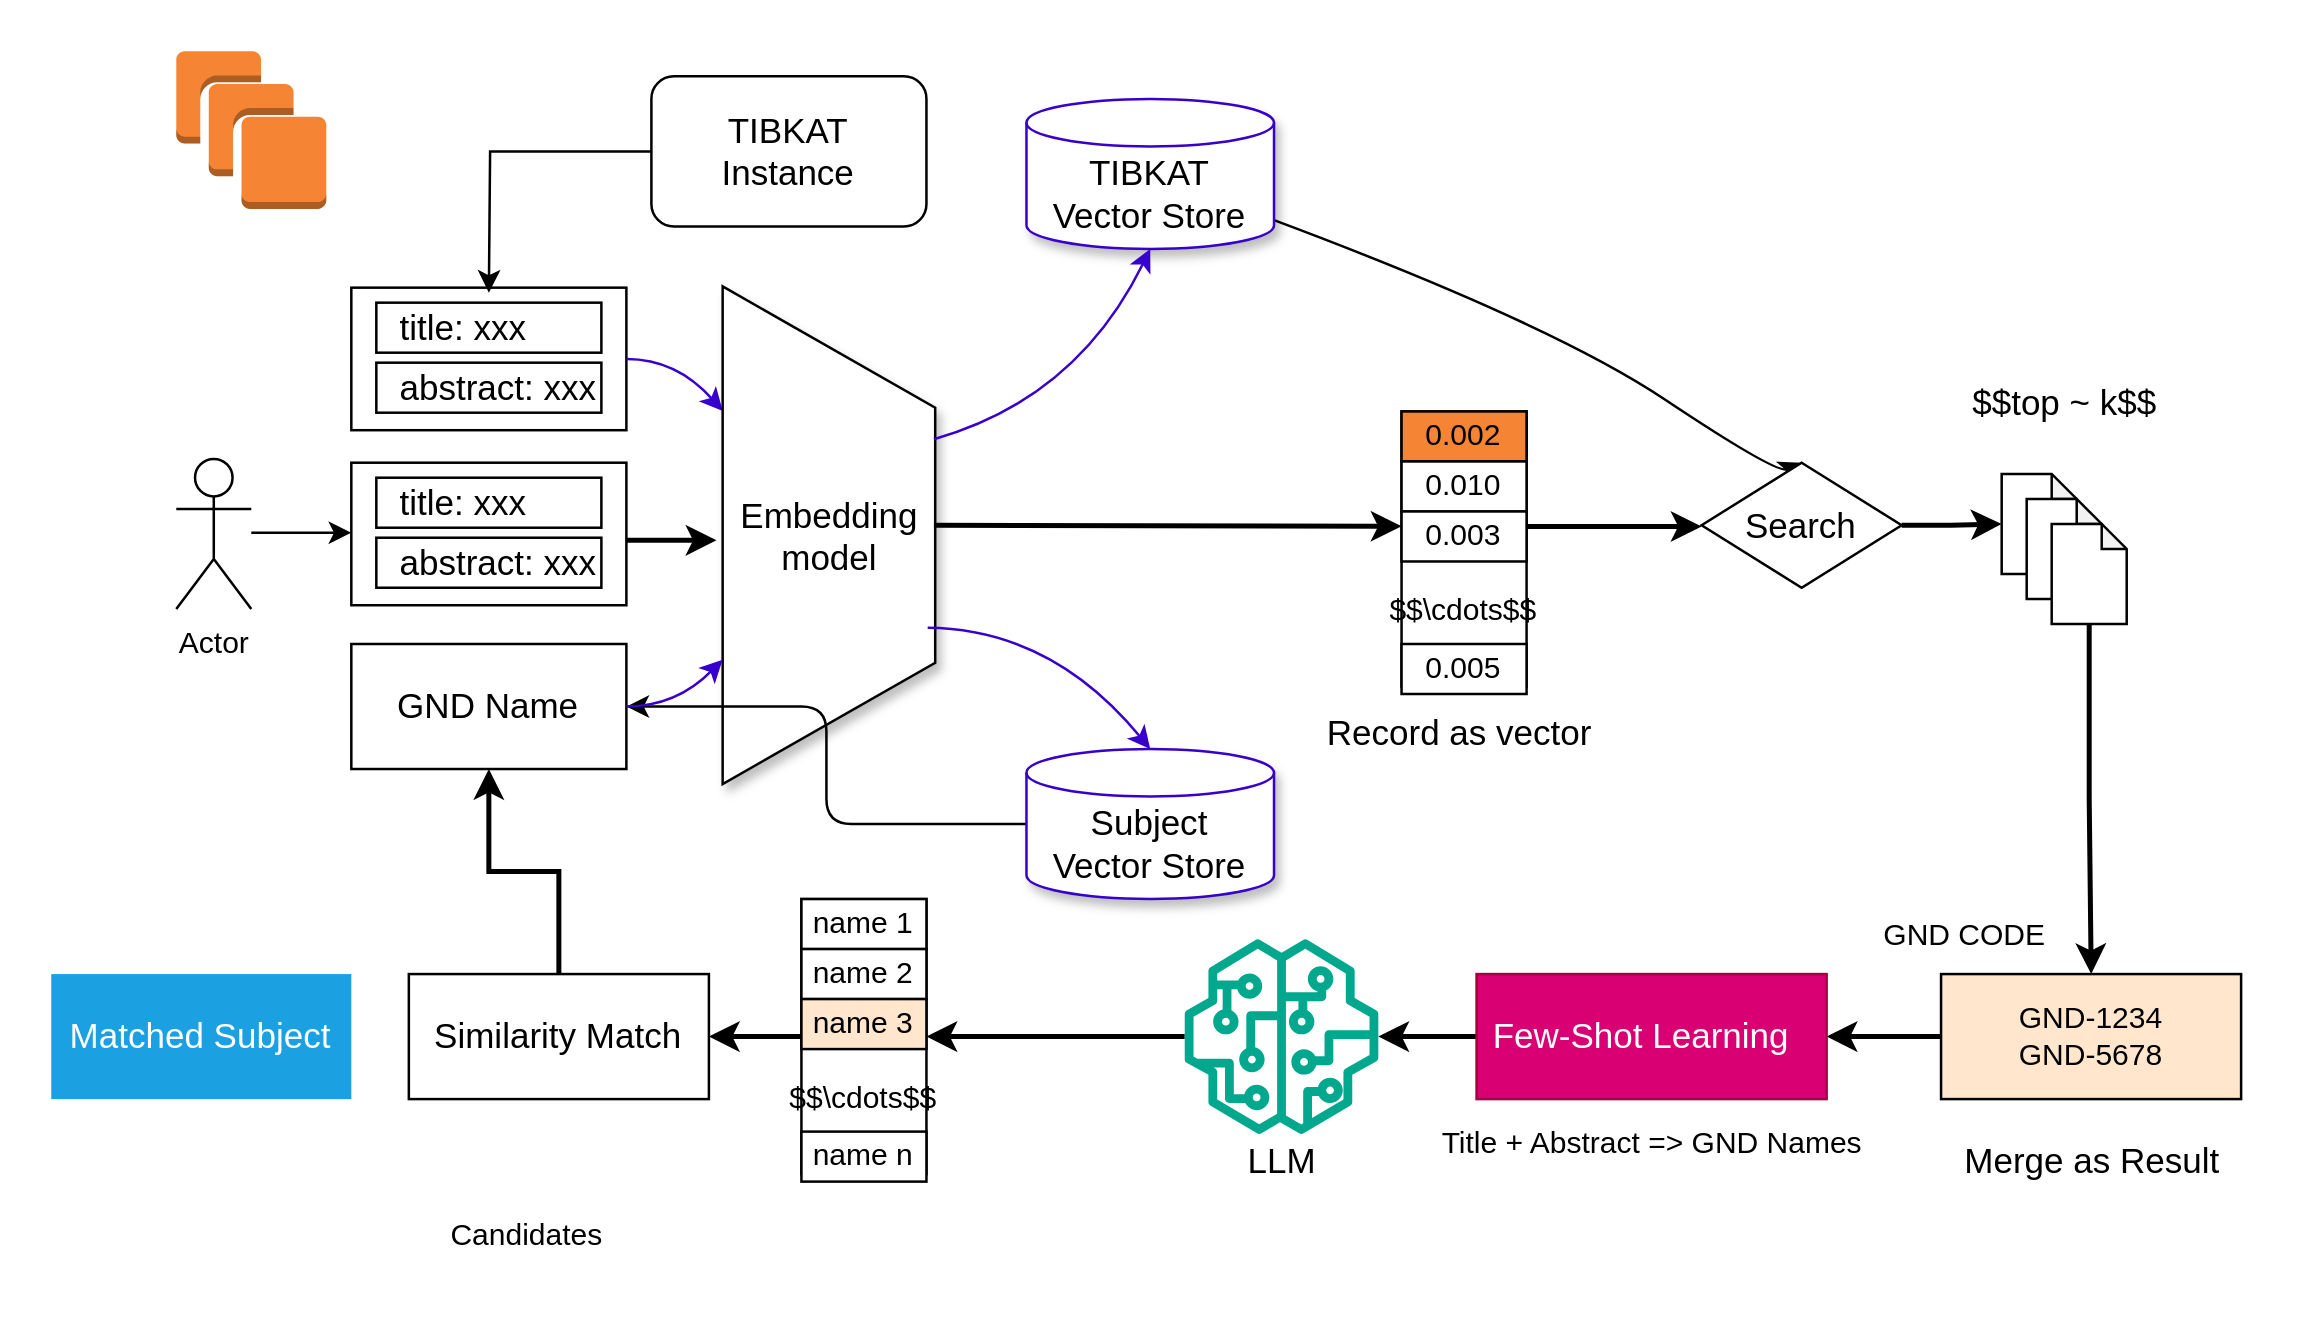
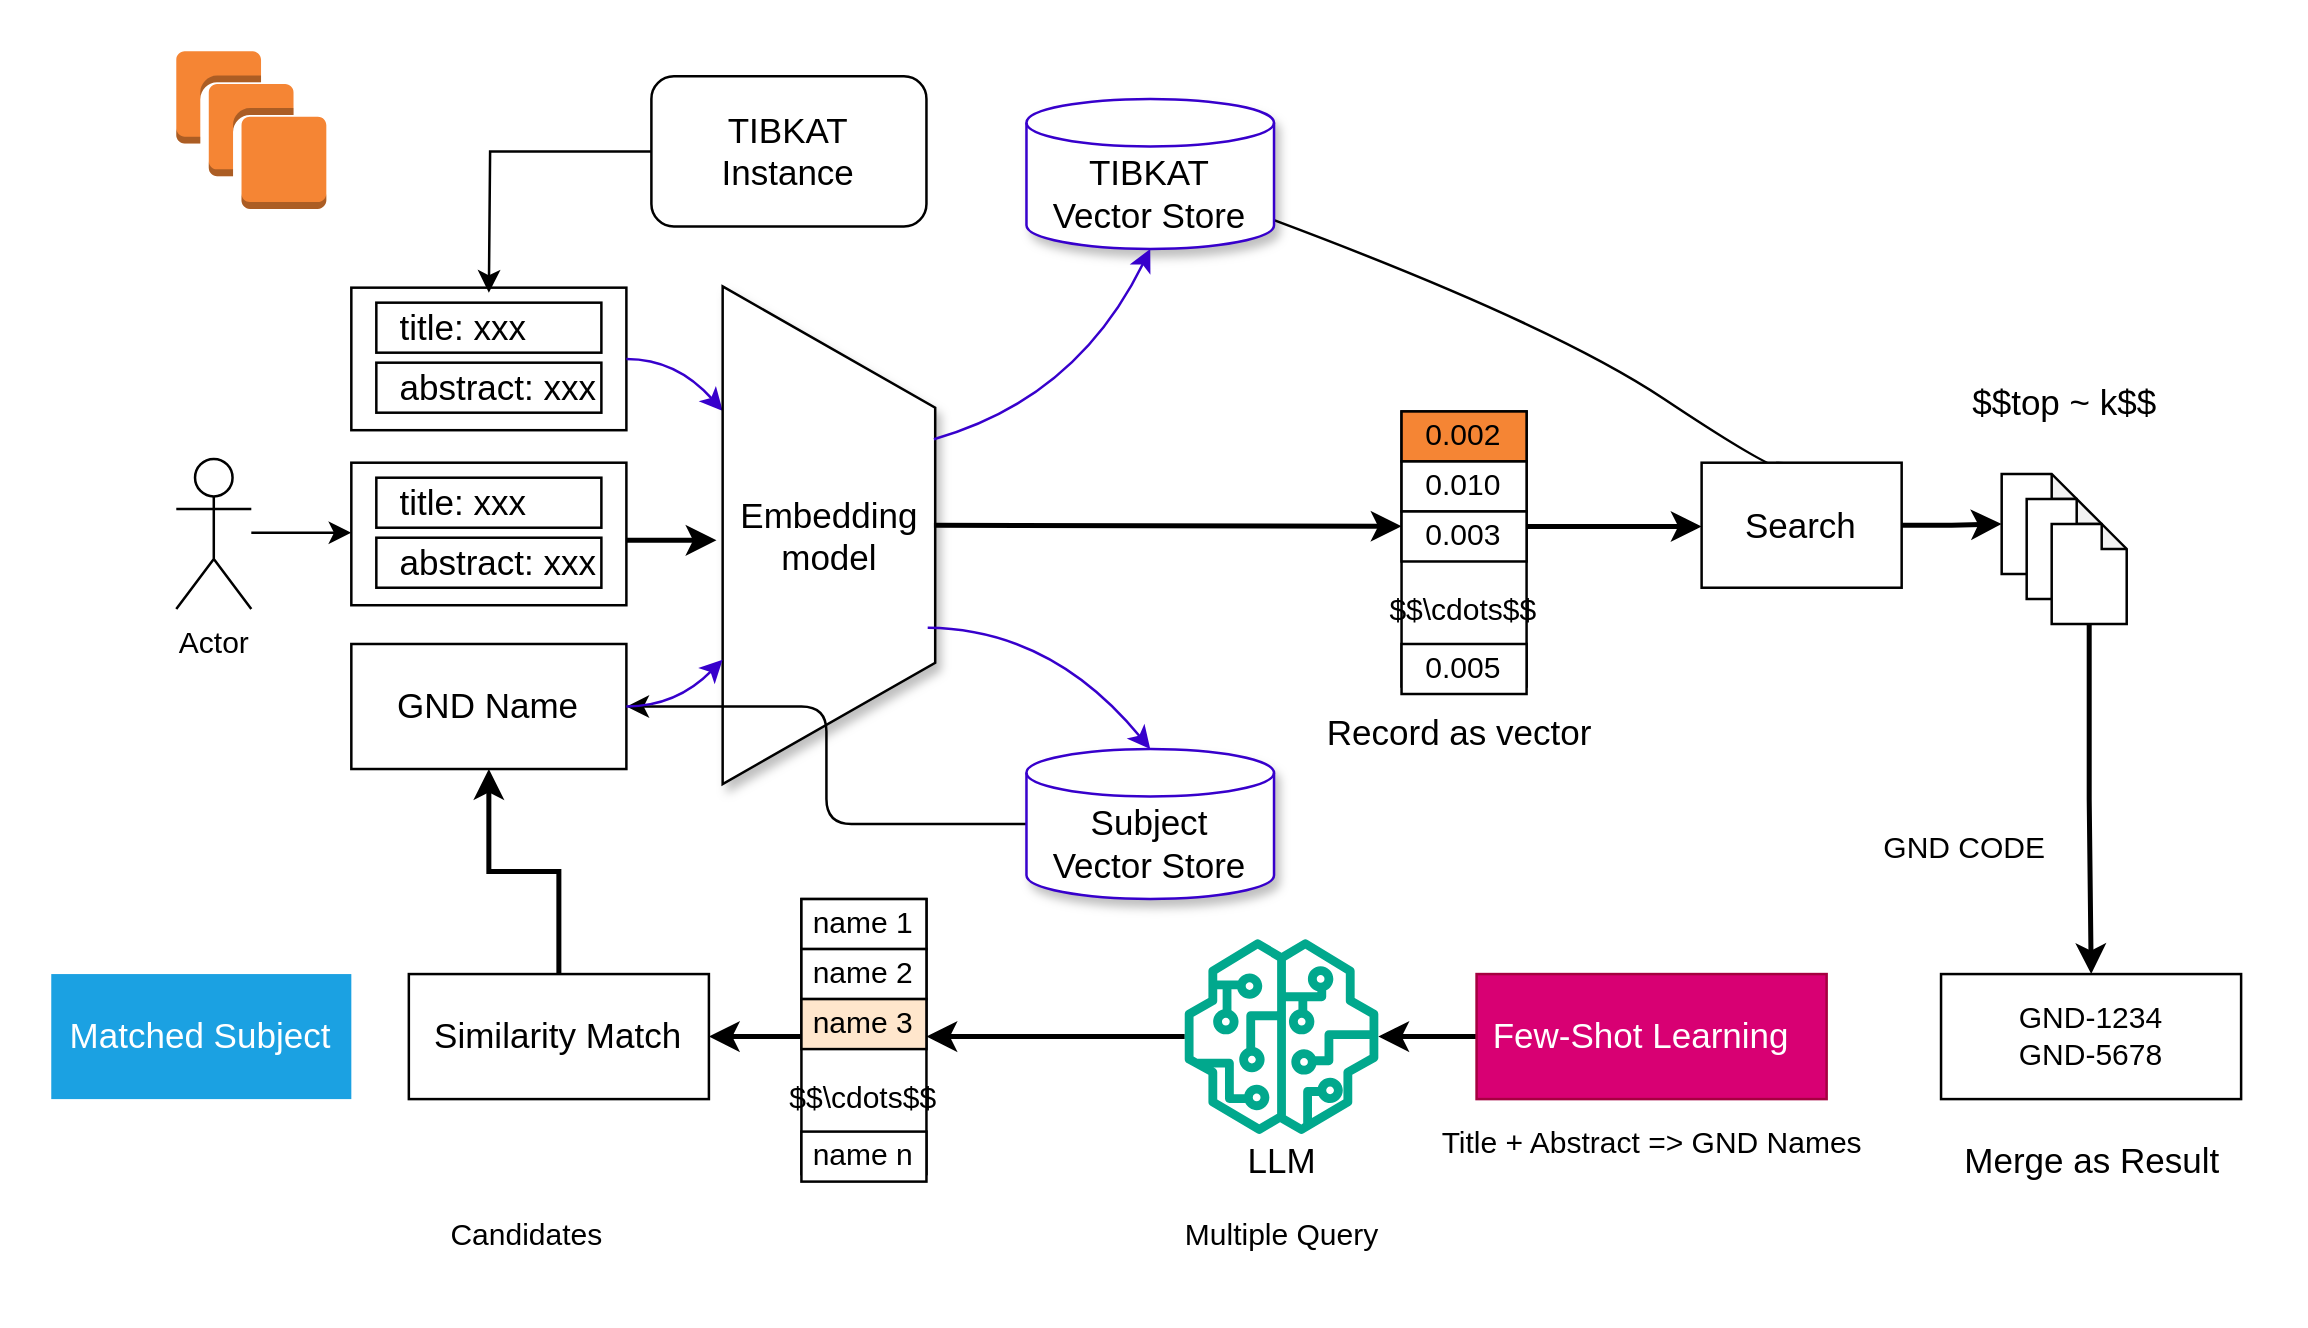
(1801, 525) -> (1801, 525)
(1964, 936) -> (1964, 849)
(1894, 1036) -> none
(2091, 1036) -> (2091, 1036)
none -> (1281, 1236)
